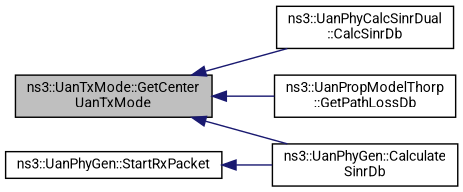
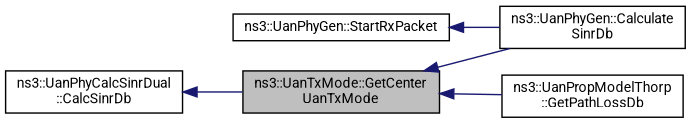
(246, 60) -> (220, 92)
